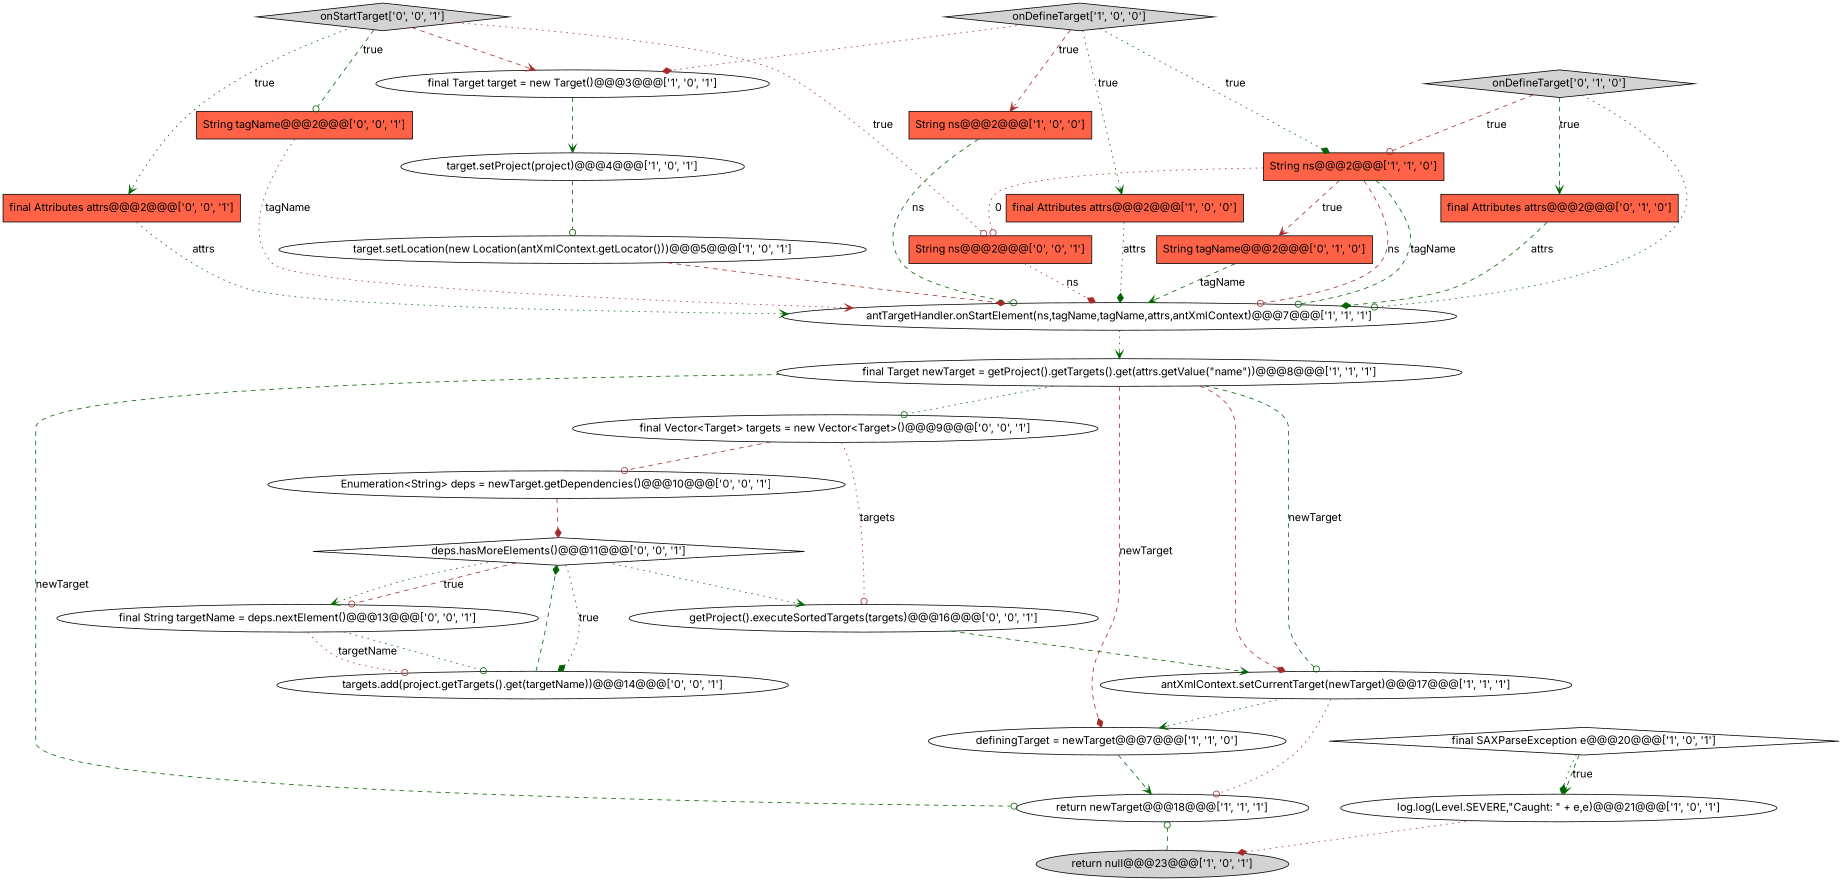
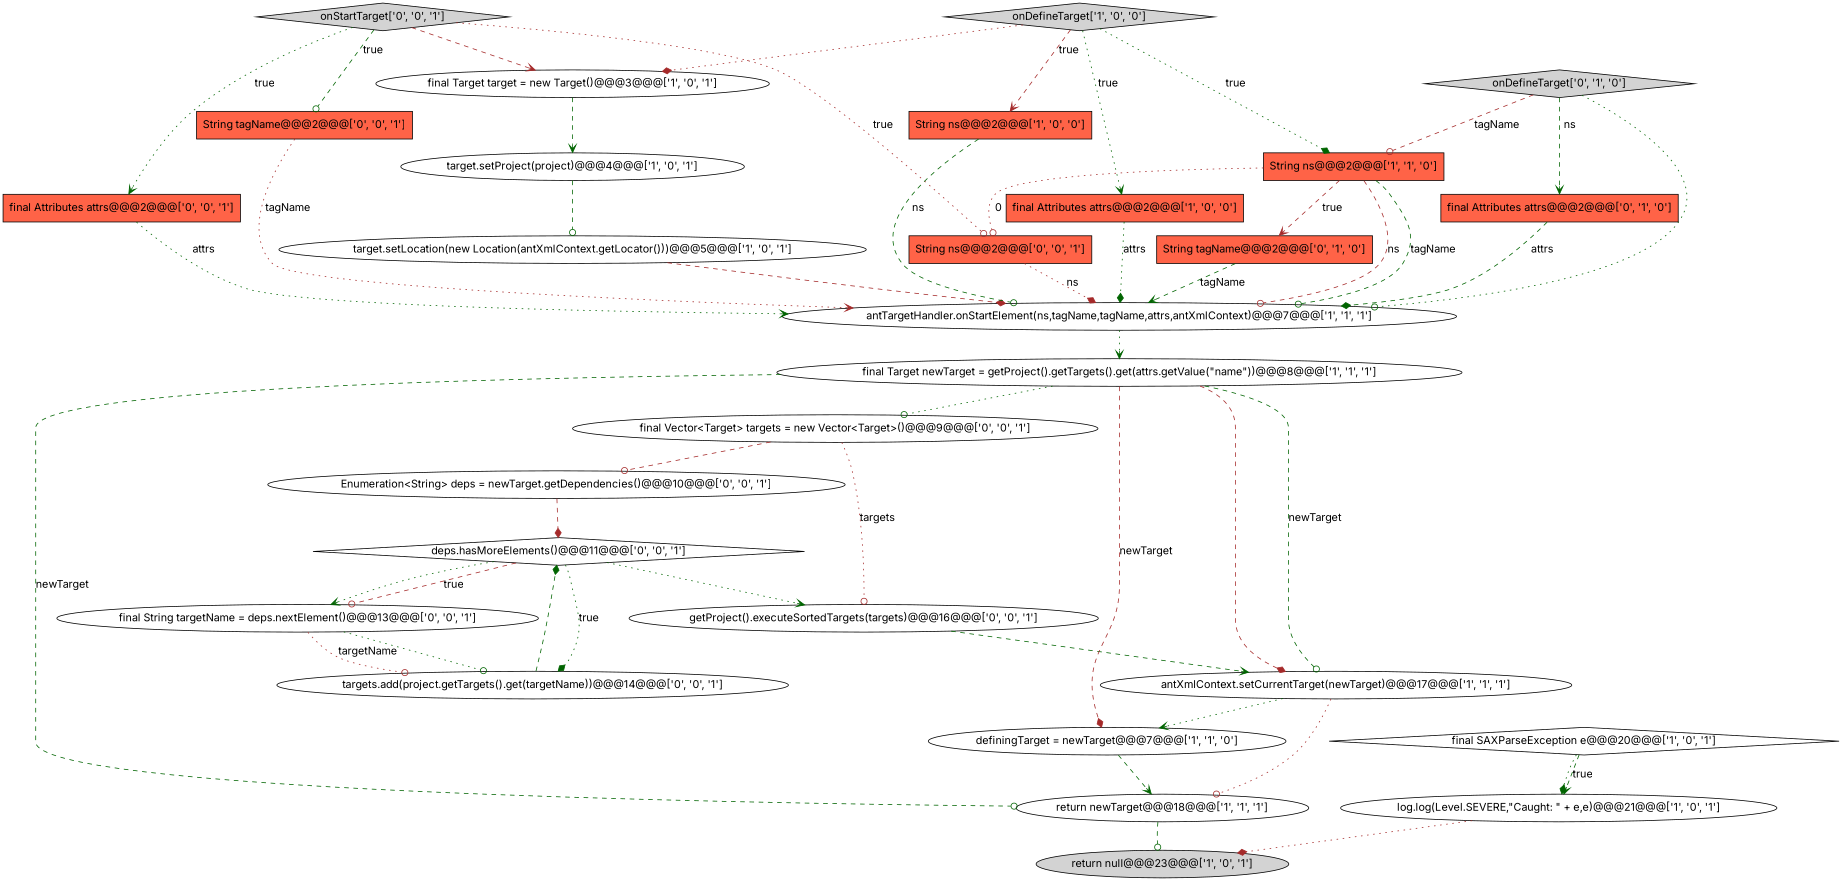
(1497, 125) -> (1497, 125)
(1570, 125) -> (1570, 125)
(1168, 839) -> (1157, 833)
